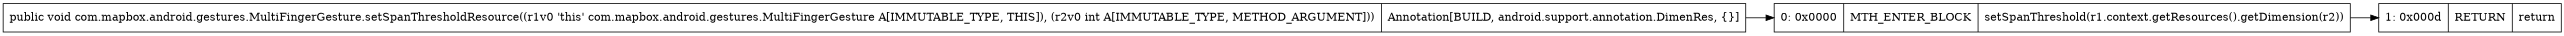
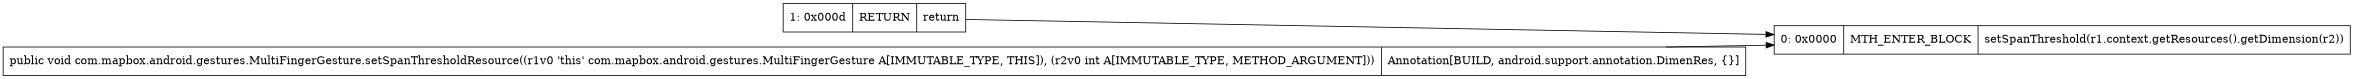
(2361, 18) -> (1366, 27)
